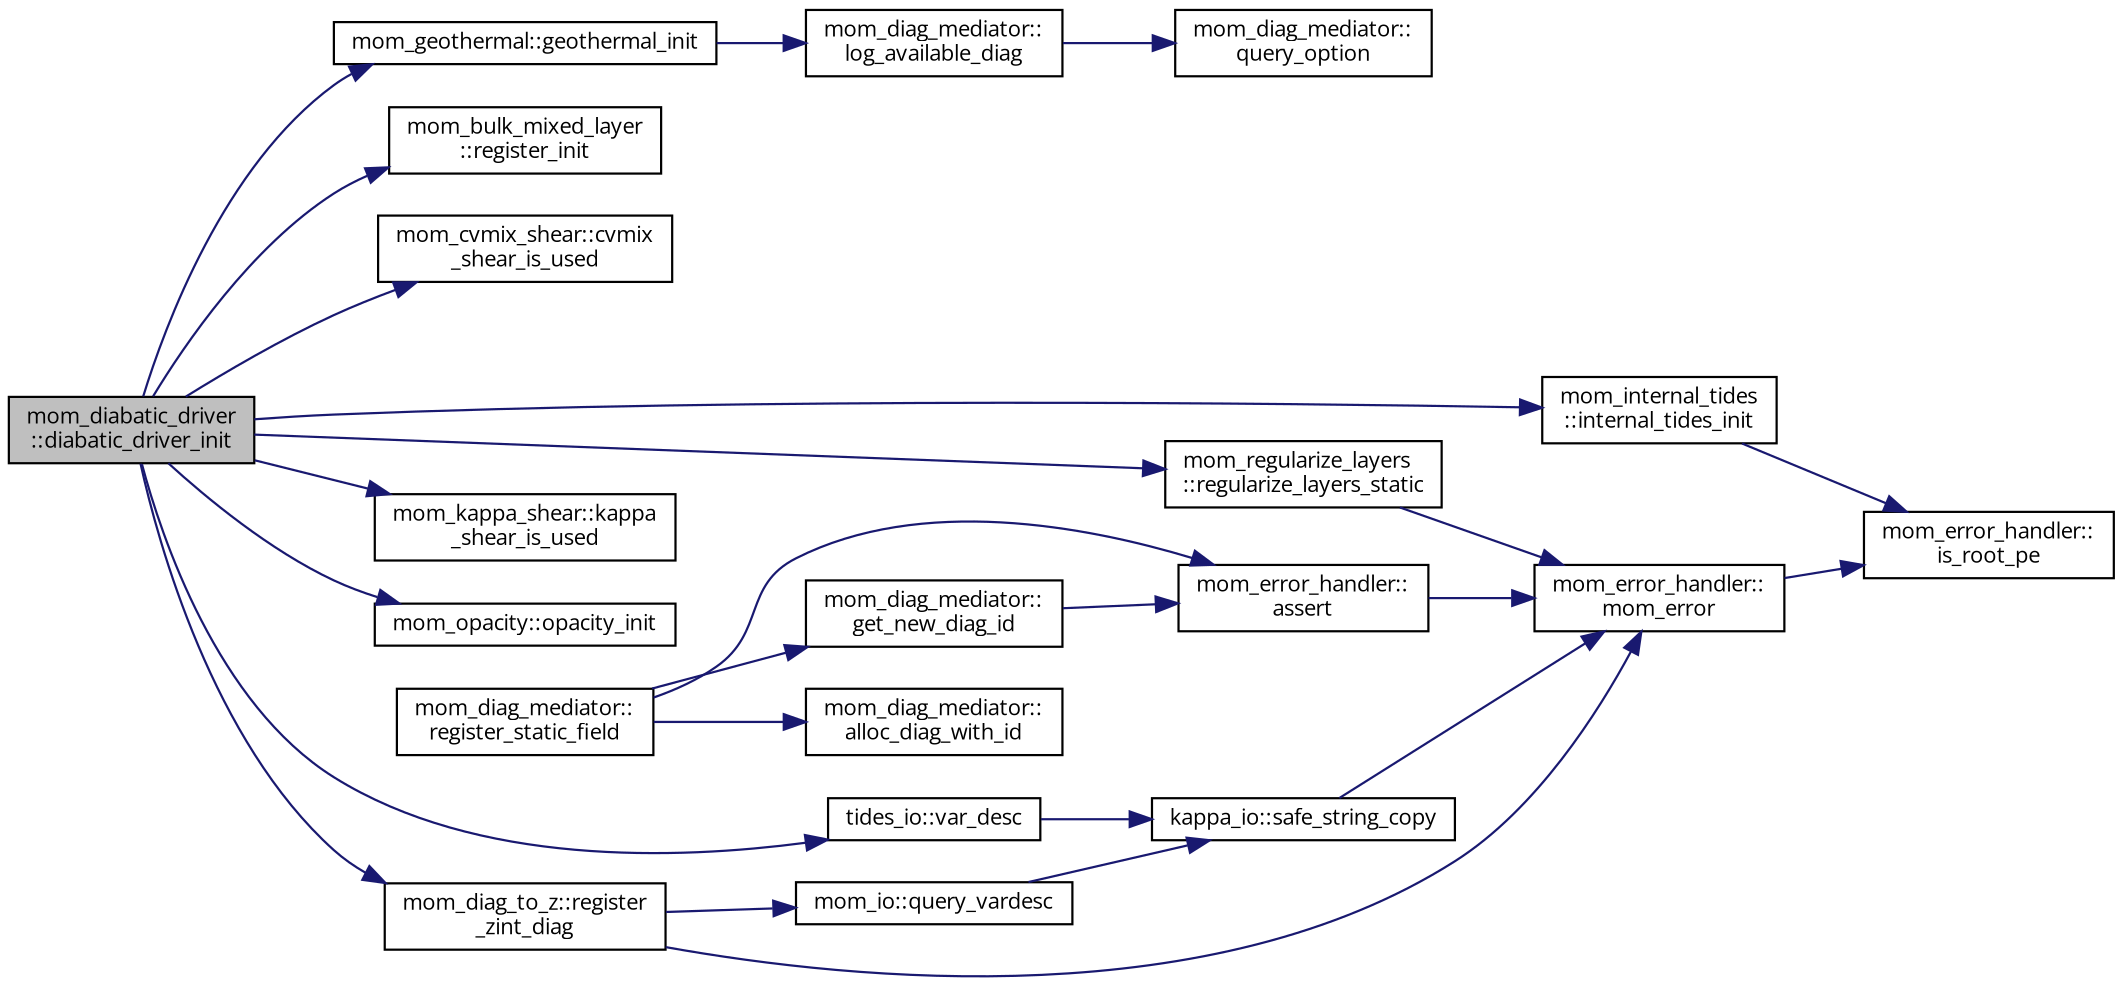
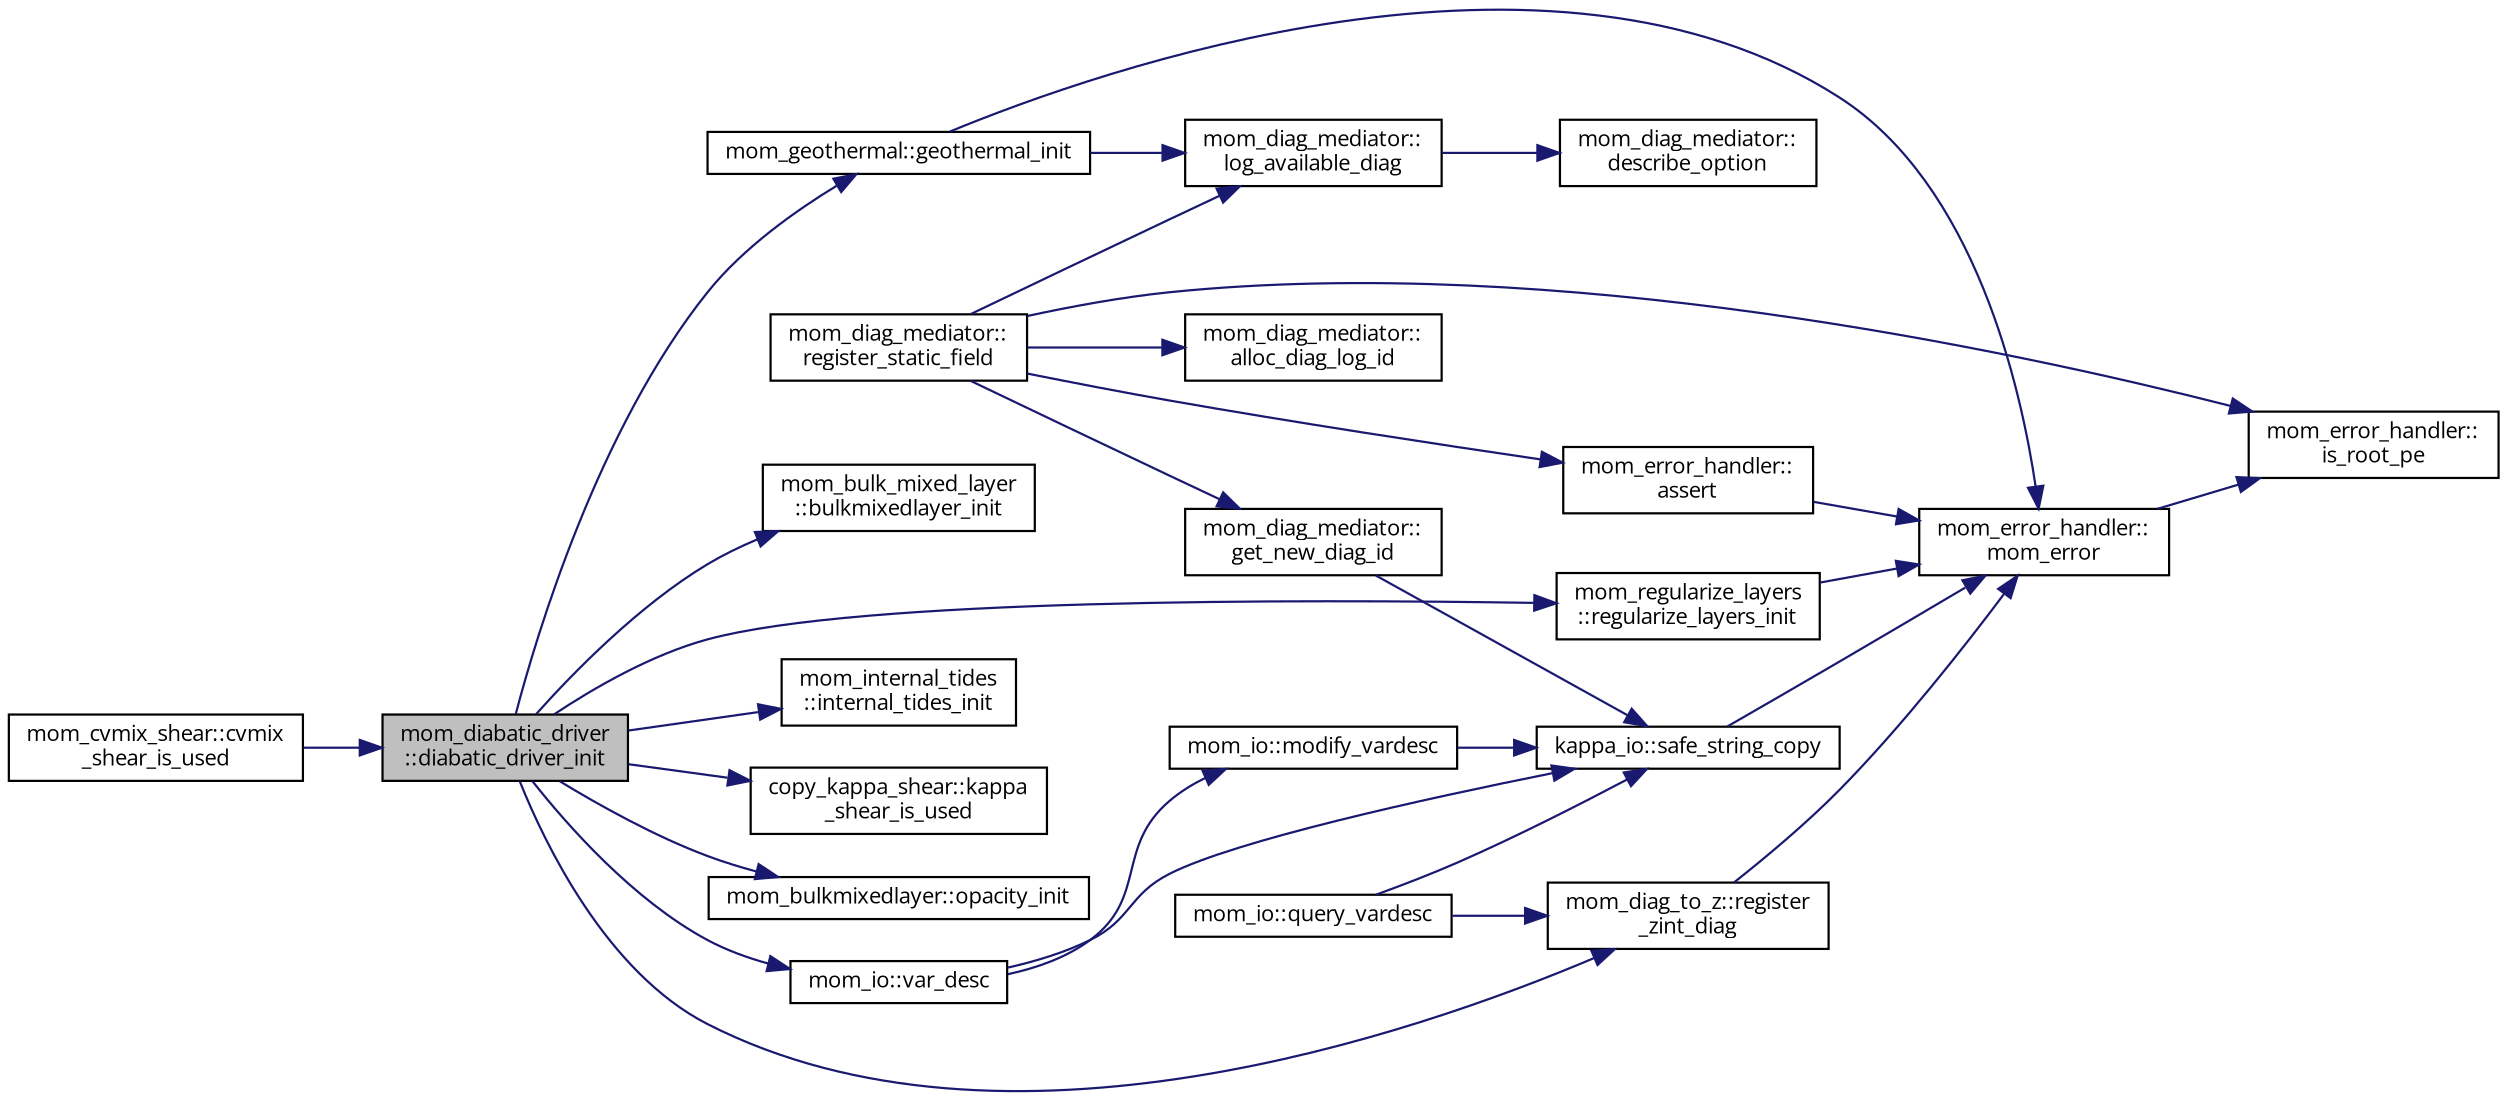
none -> (1617, 20)
(1303, 43) -> (1688, 153)
(525, 140) -> (899, 498)
none -> (1095, 255)
(288, 338) -> (331, 748)
(1814, 473) -> (1633, 298)
(1303, 474) -> (1688, 606)
(525, 527) -> (899, 801)
(1109, 606) -> (1502, 645)
(525, 625) -> (899, 898)
(934, 722) -> (1313, 347)
none -> (1313, 748)
(934, 819) -> (899, 982)
(719, 910) -> (1488, 916)
